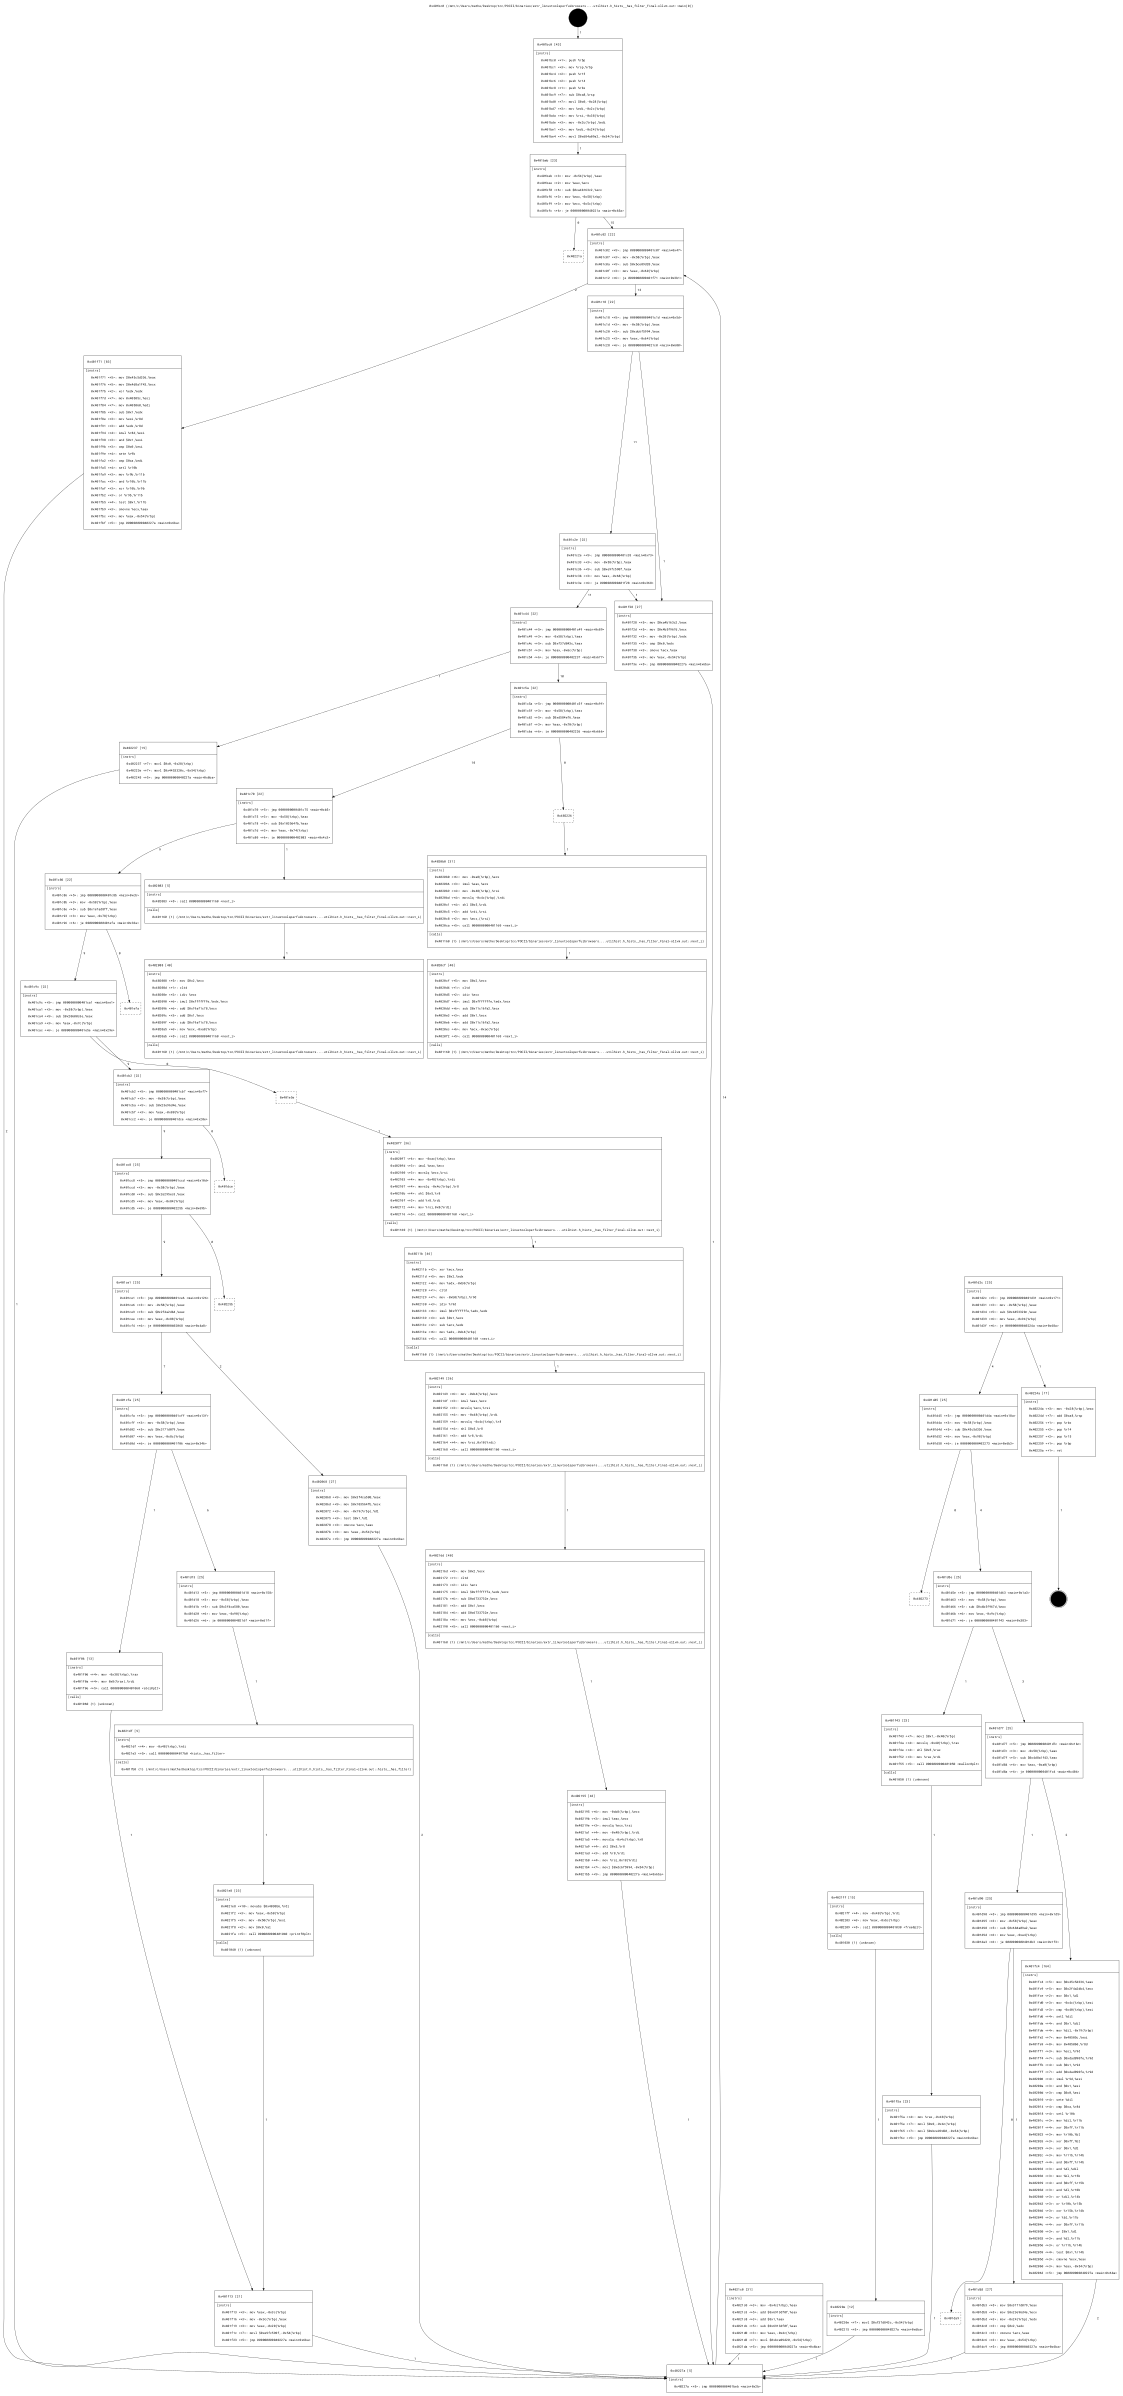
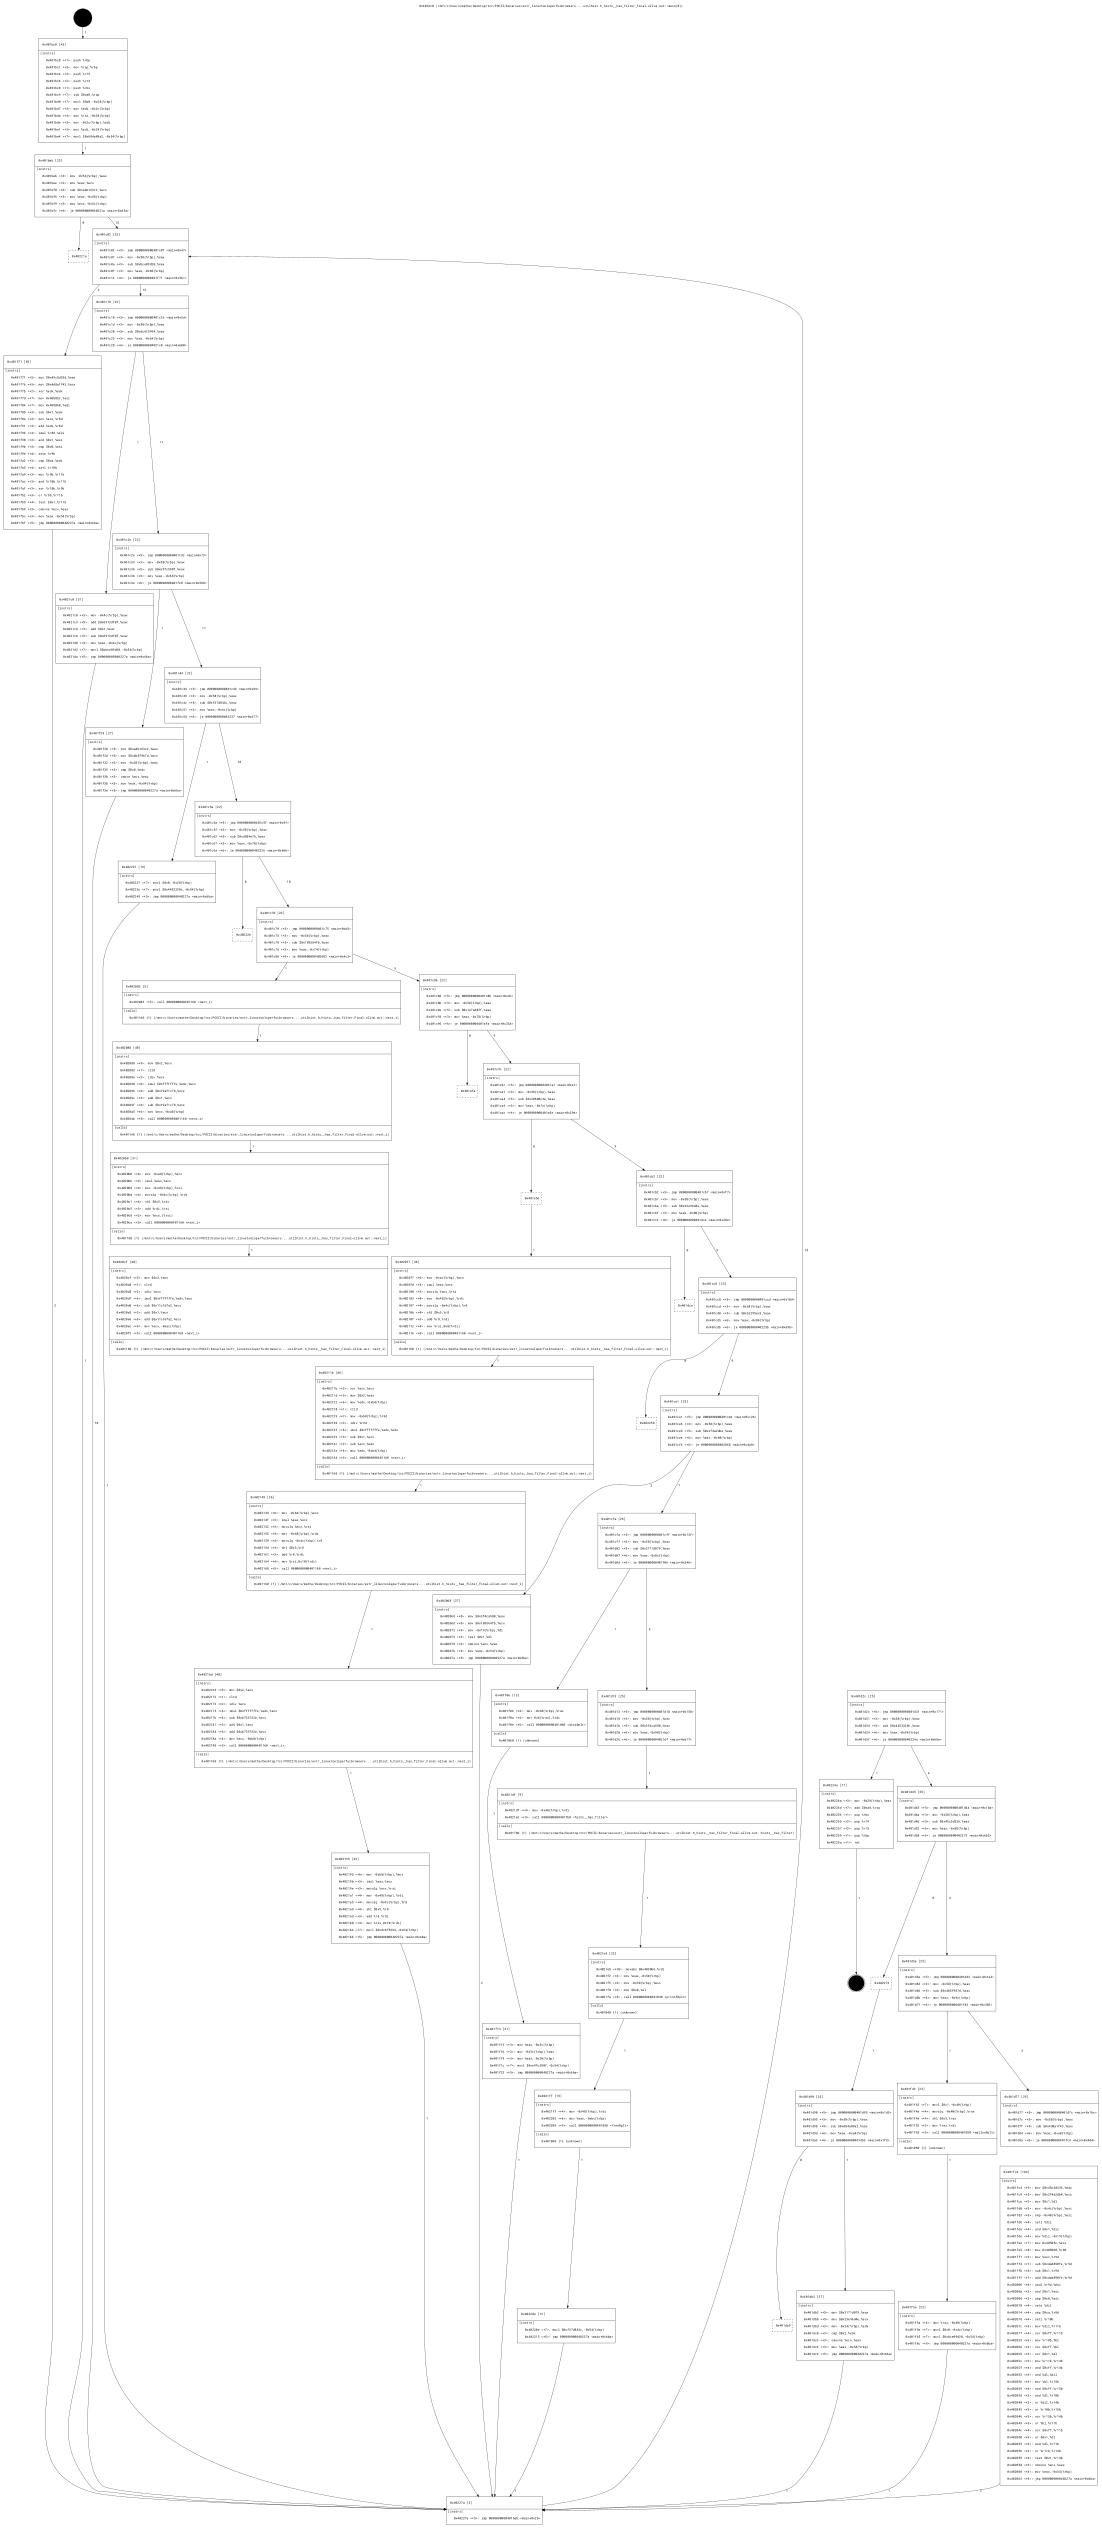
(652, 475) -> (118, 471)
(564, 838) -> (251, 1145)
(712, 1242) -> (96, 1423)
(1024, 1834) -> (866, 2039)
(1062, 1867) -> none
(264, 2122) -> (609, 2053)
